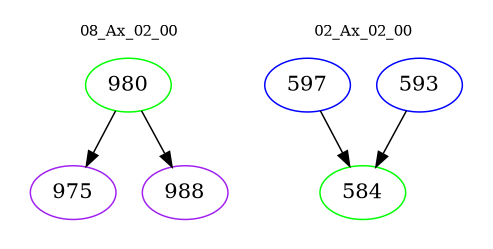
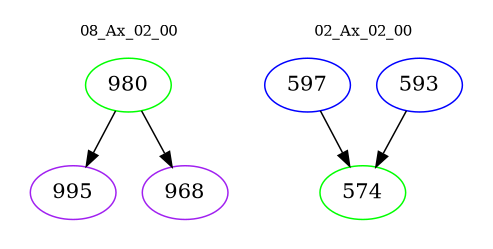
(73, 193) -> (73, 193)
(185, 193) -> (185, 193)
(363, 193) -> (363, 193)
